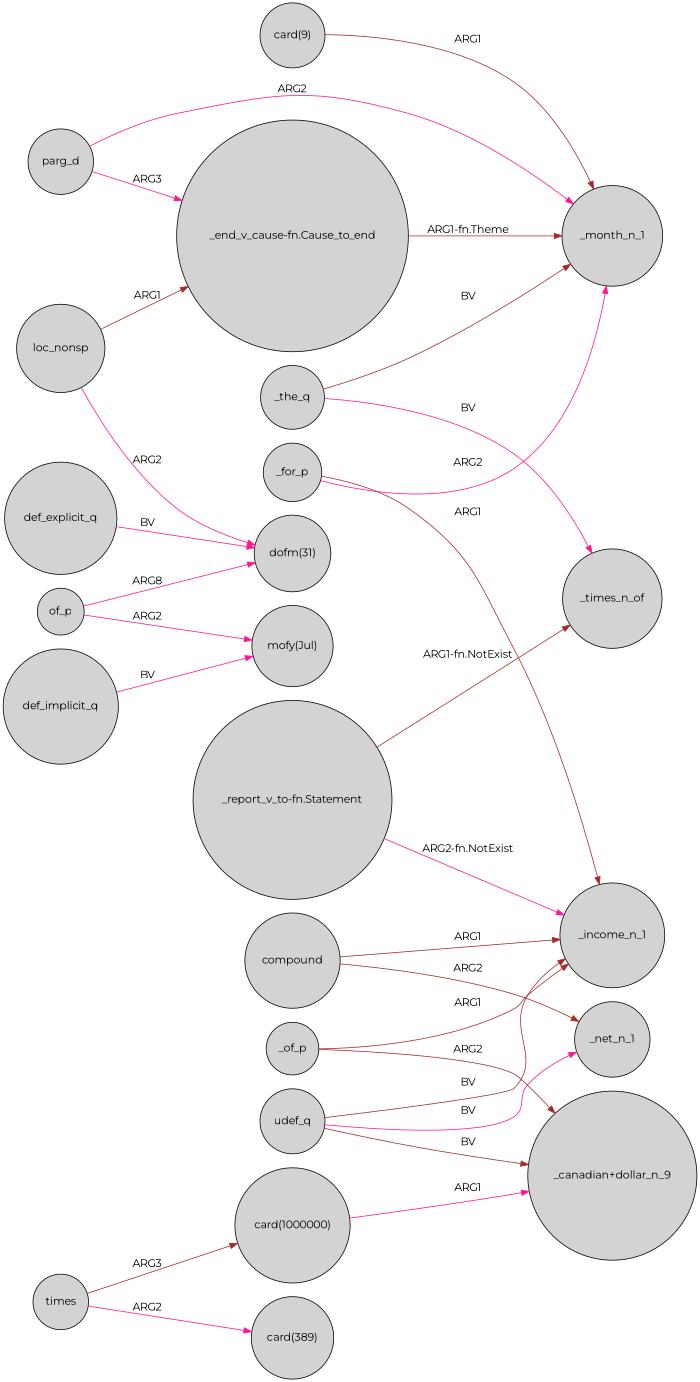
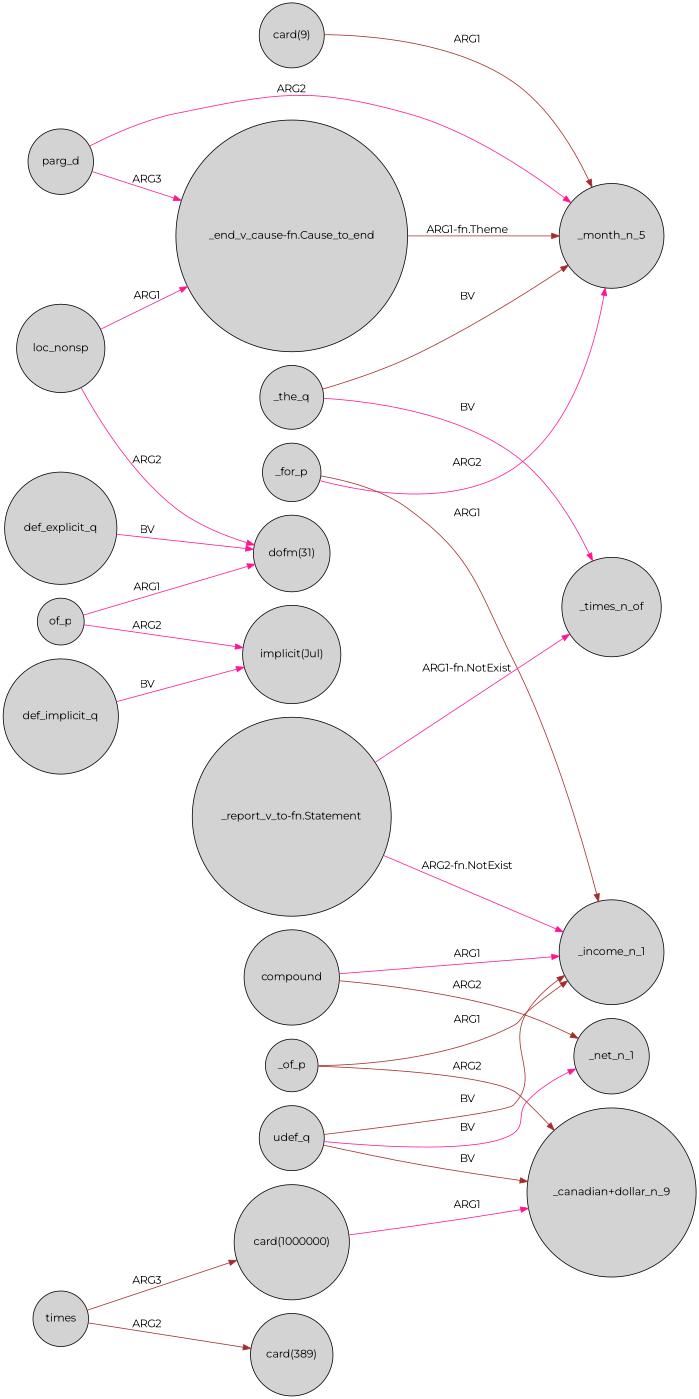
(612, 236) -> (612, 236)
(141, 310) -> (141, 310)
(148, 581) -> (147, 588)
(293, 646) -> (292, 655)
(470, 688) -> (469, 700)
(446, 948) -> (446, 965)
(166, 1318) -> (166, 1335)
